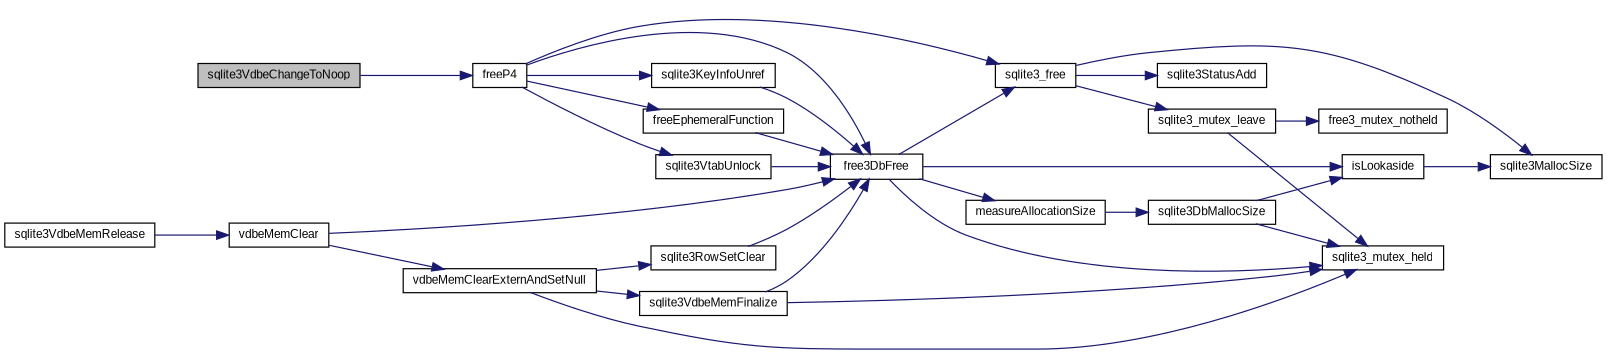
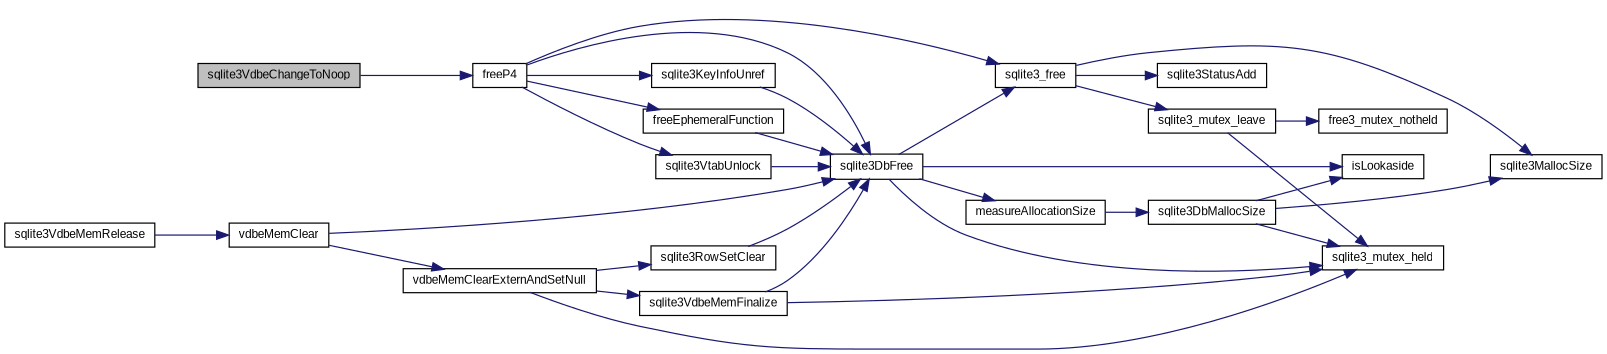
(877, 167) -> (877, 167)
(1451, 167) -> (1383, 198)
